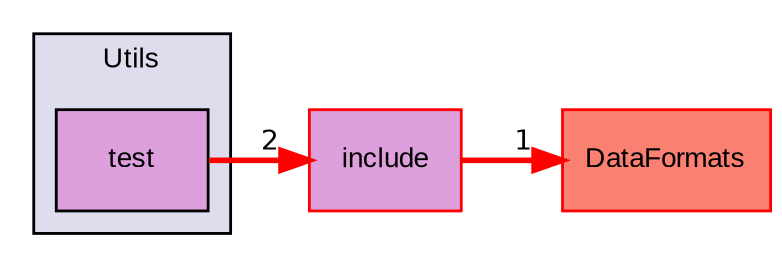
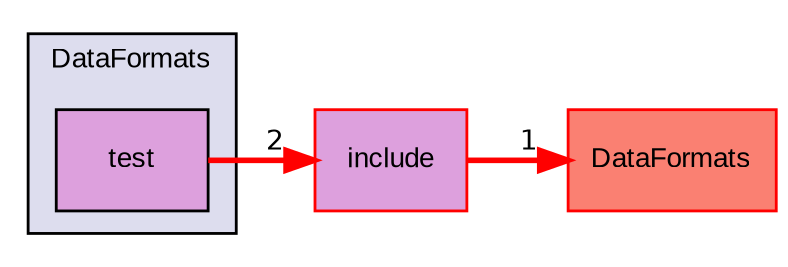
(132, 60) -> (132, 60)
